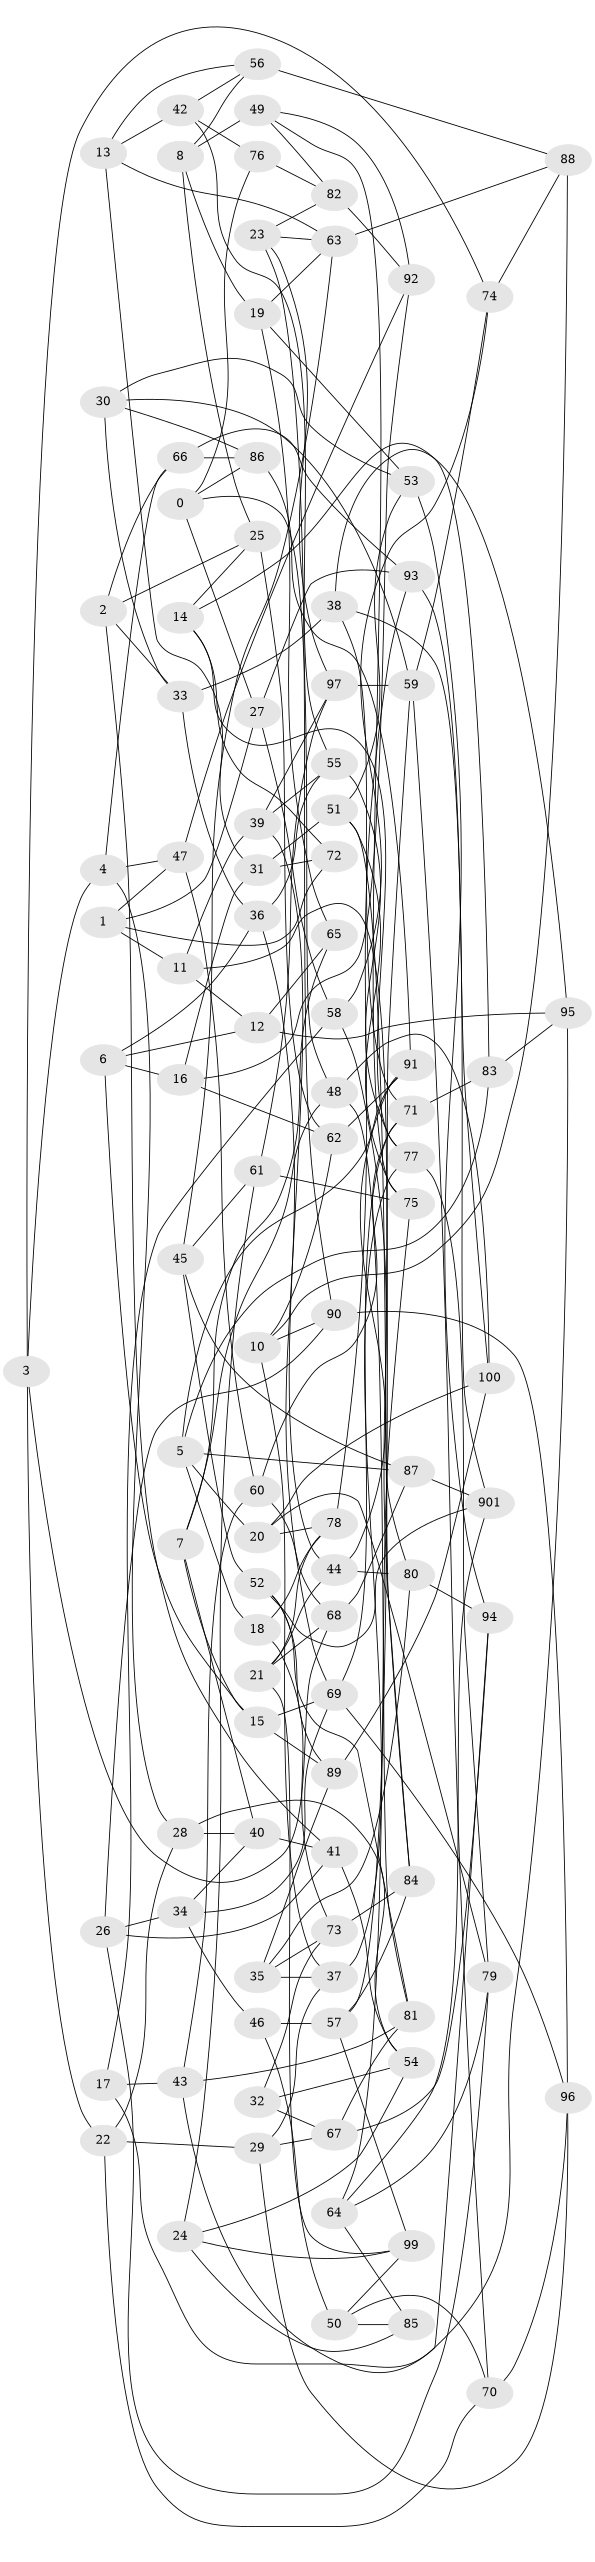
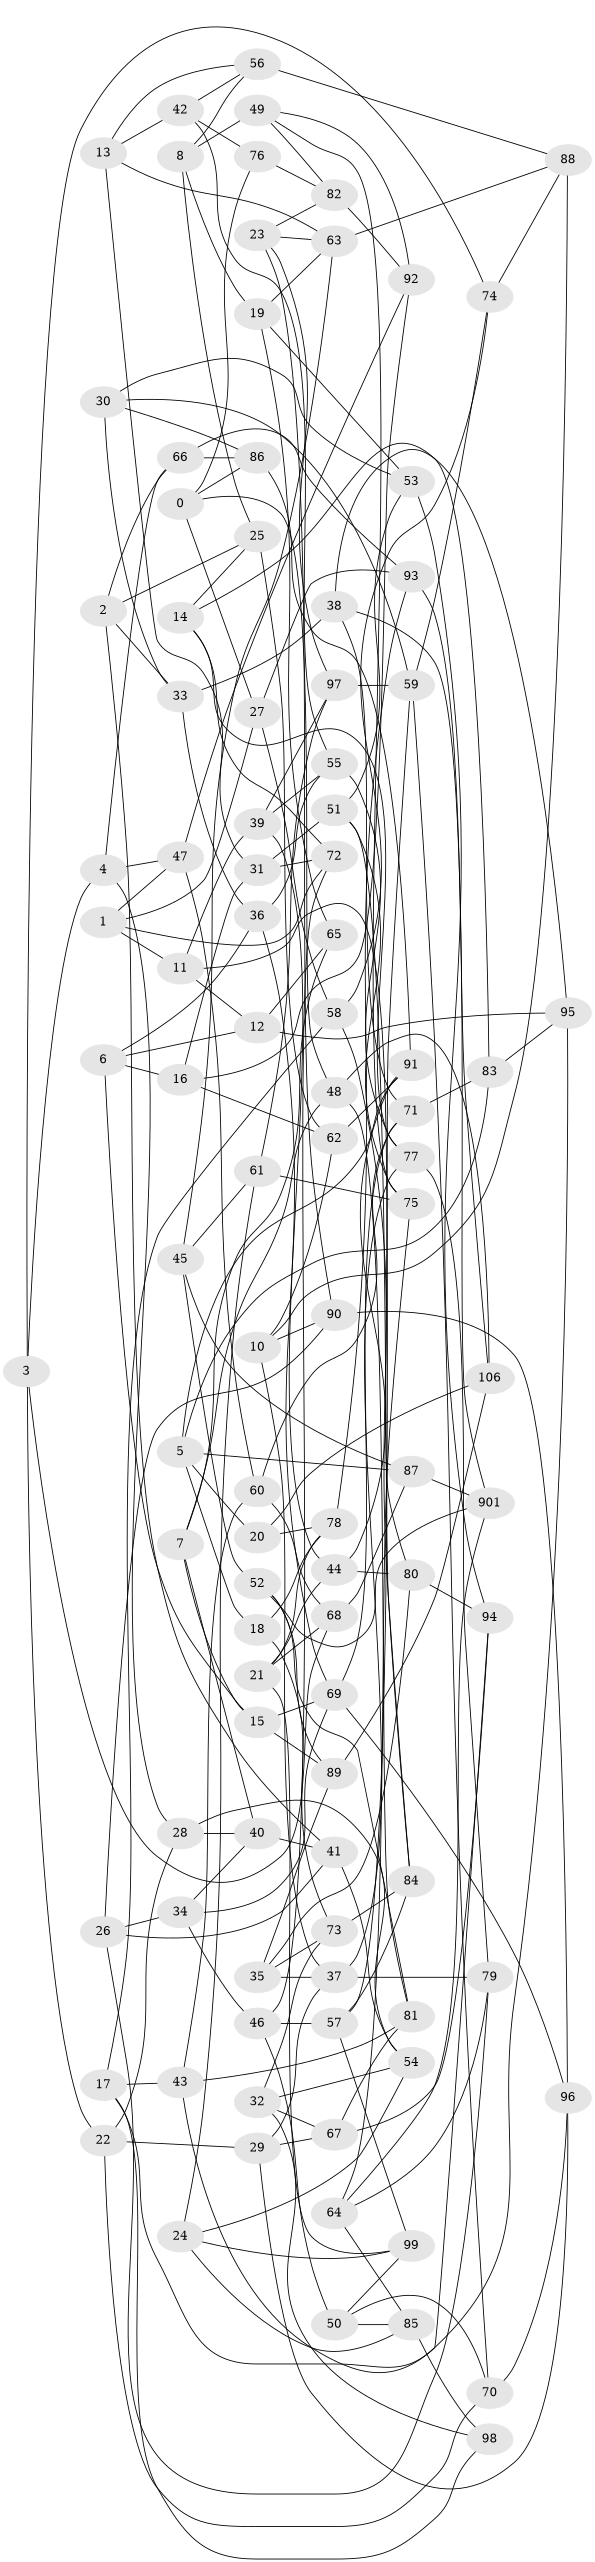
(490, 1378) -> (490, 1378)
none -> (304, 1442)
(412, 1684) -> (412, 1977)
none -> (490, 2439)
